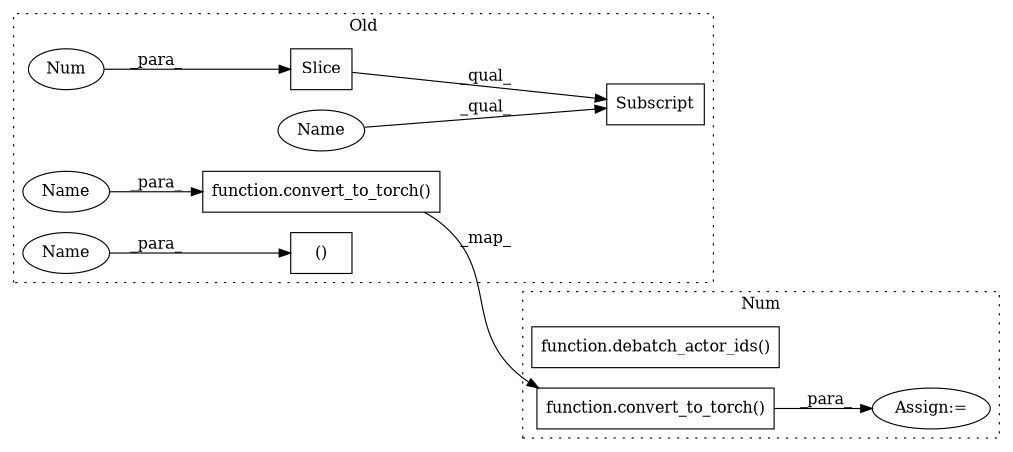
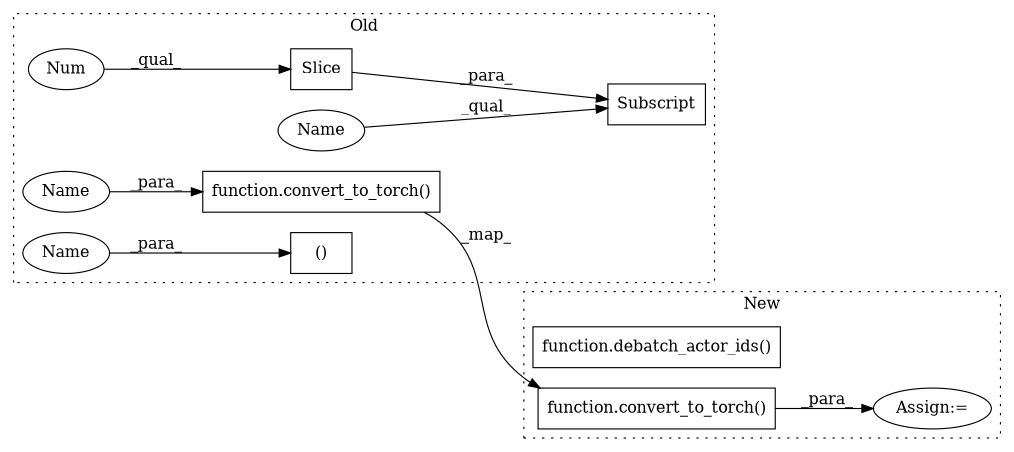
(156, 61) -> (156, 61)
(486, 77) -> (486, 77)
(761, 305) -> (762, 305)
